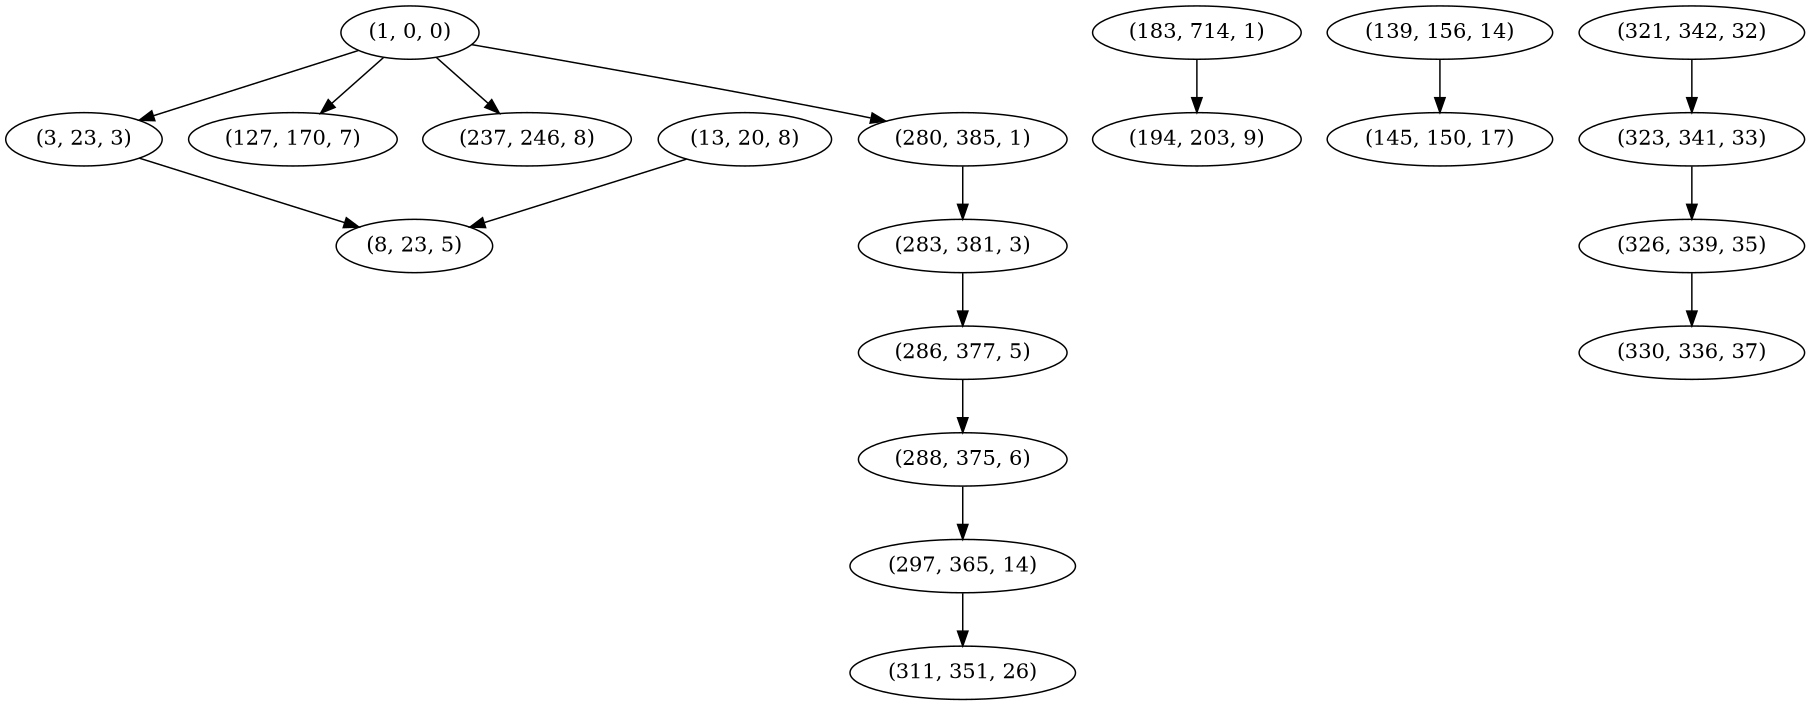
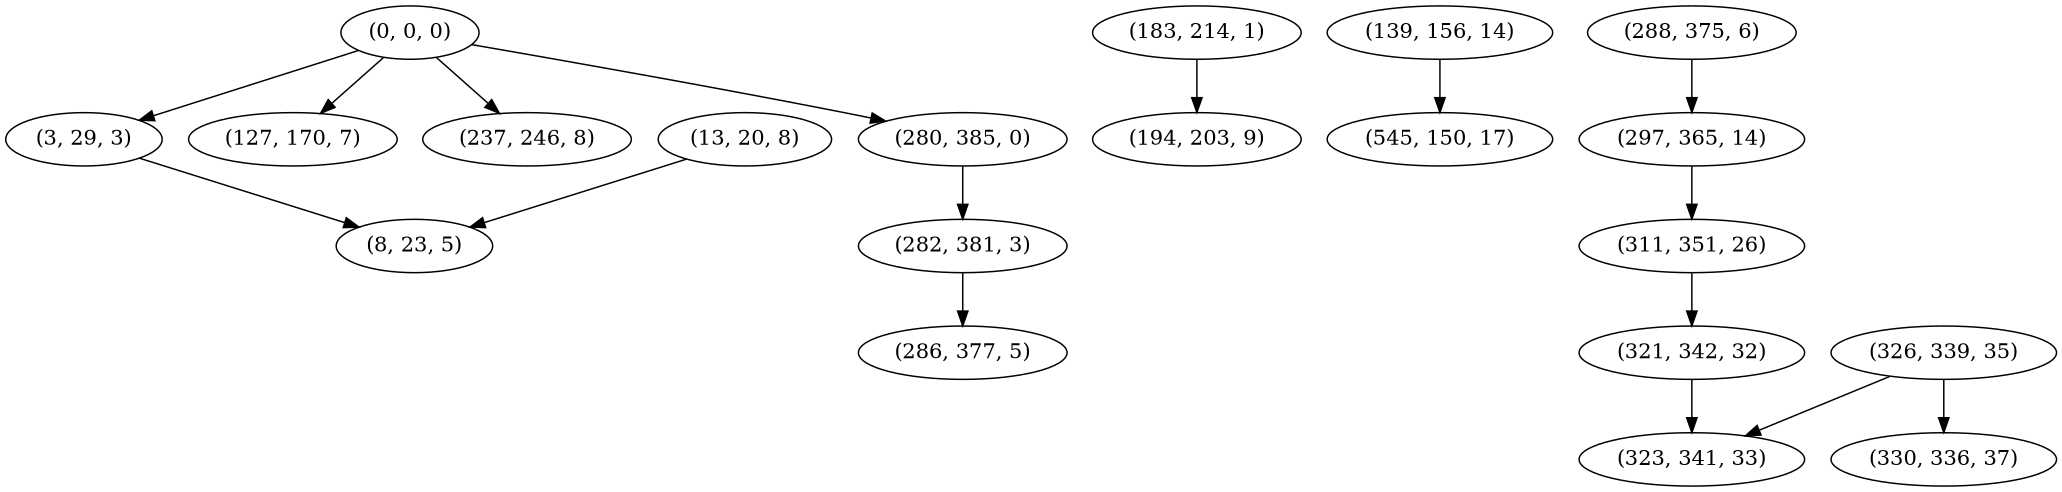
(410, 33) -> (410, 33)
(1197, 33) -> (1197, 33)
(84, 139) -> (84, 139)
(963, 139) -> (963, 139)
(1440, 139) -> (1440, 139)
(1692, 185) -> (1825, 403)
(963, 246) -> (963, 246)
none -> (1692, 292)
(963, 399) -> none
